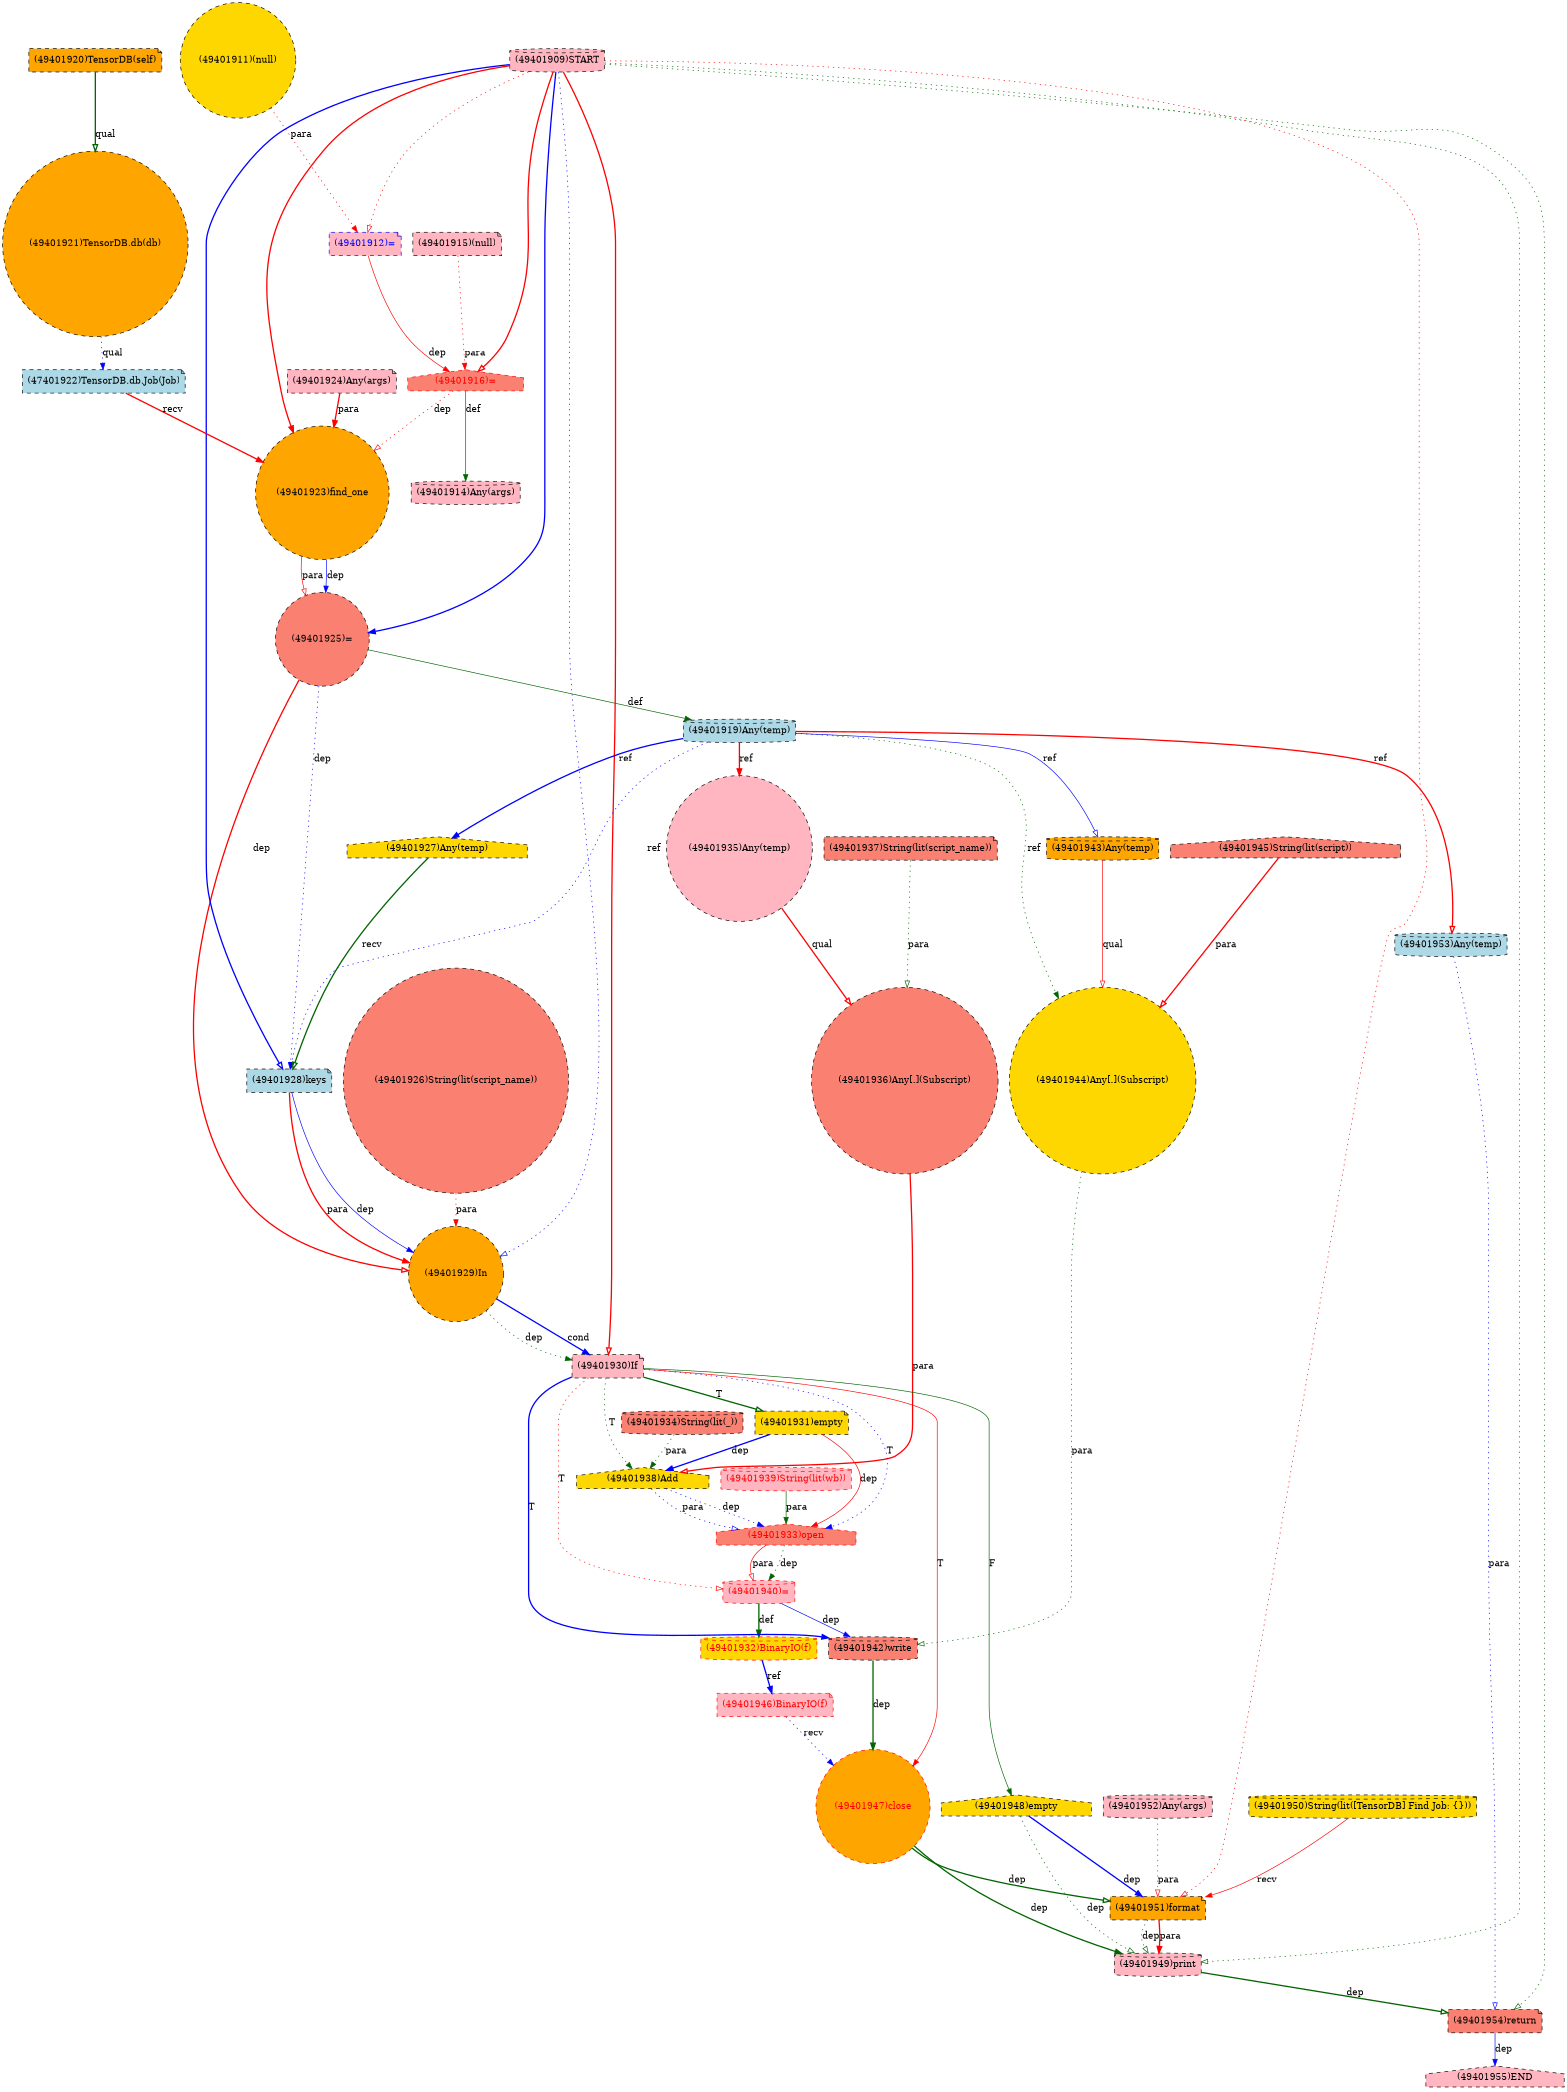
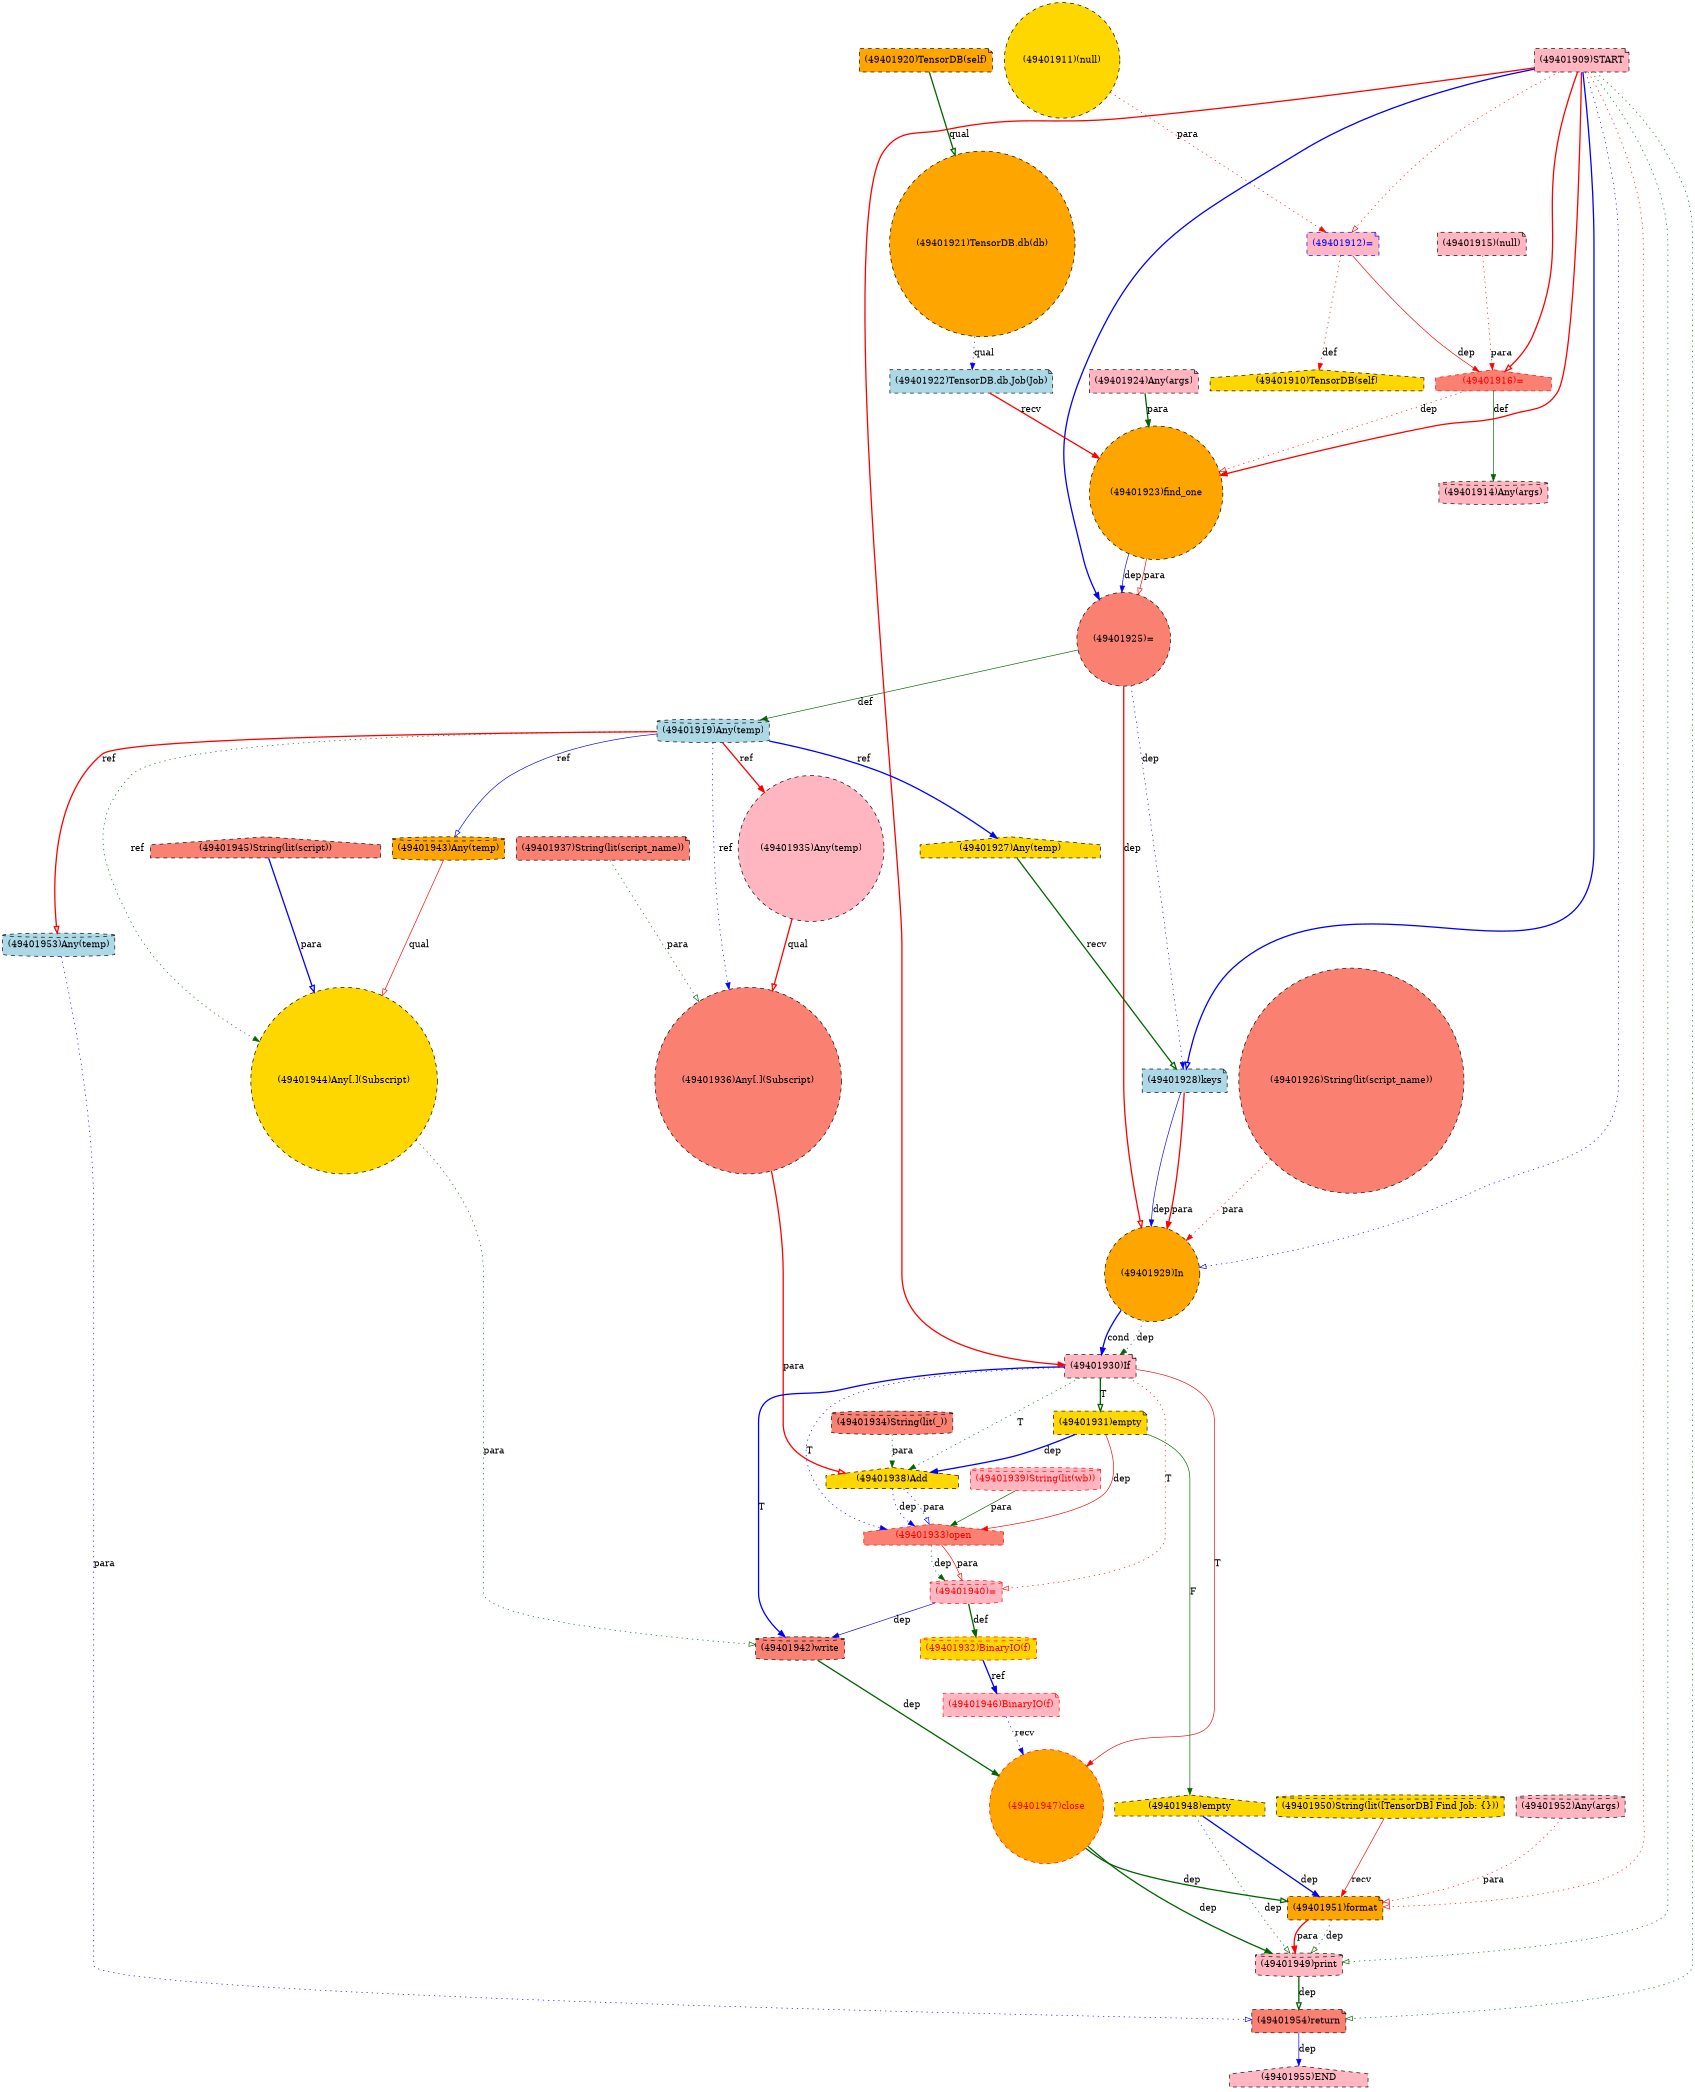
(557, 60) -> (1582, 60)
(104, 381) -> (971, 381)
none -> (1317, 381)
(337, 407) -> (1147, 407)
(615, 673) -> (871, 480)
(508, 928) -> (715, 863)
(1221, 930) -> (290, 922)
(989, 1430) -> (1190, 1601)
